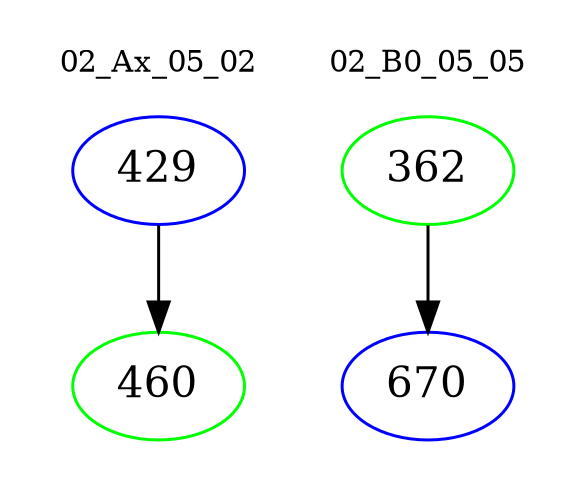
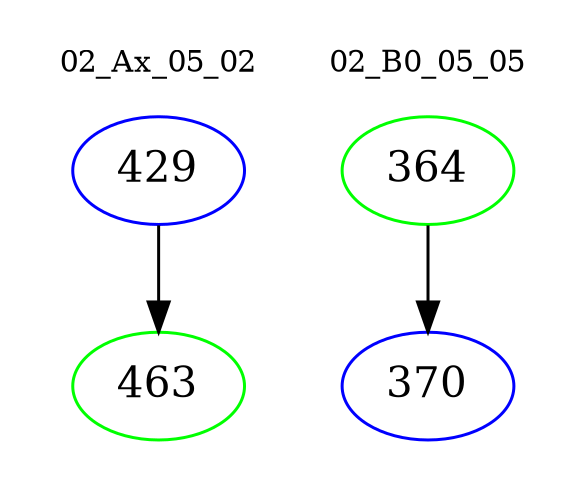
(428, 171) -> (428, 171)
(159, 386) -> (159, 386)
(428, 386) -> (428, 386)
